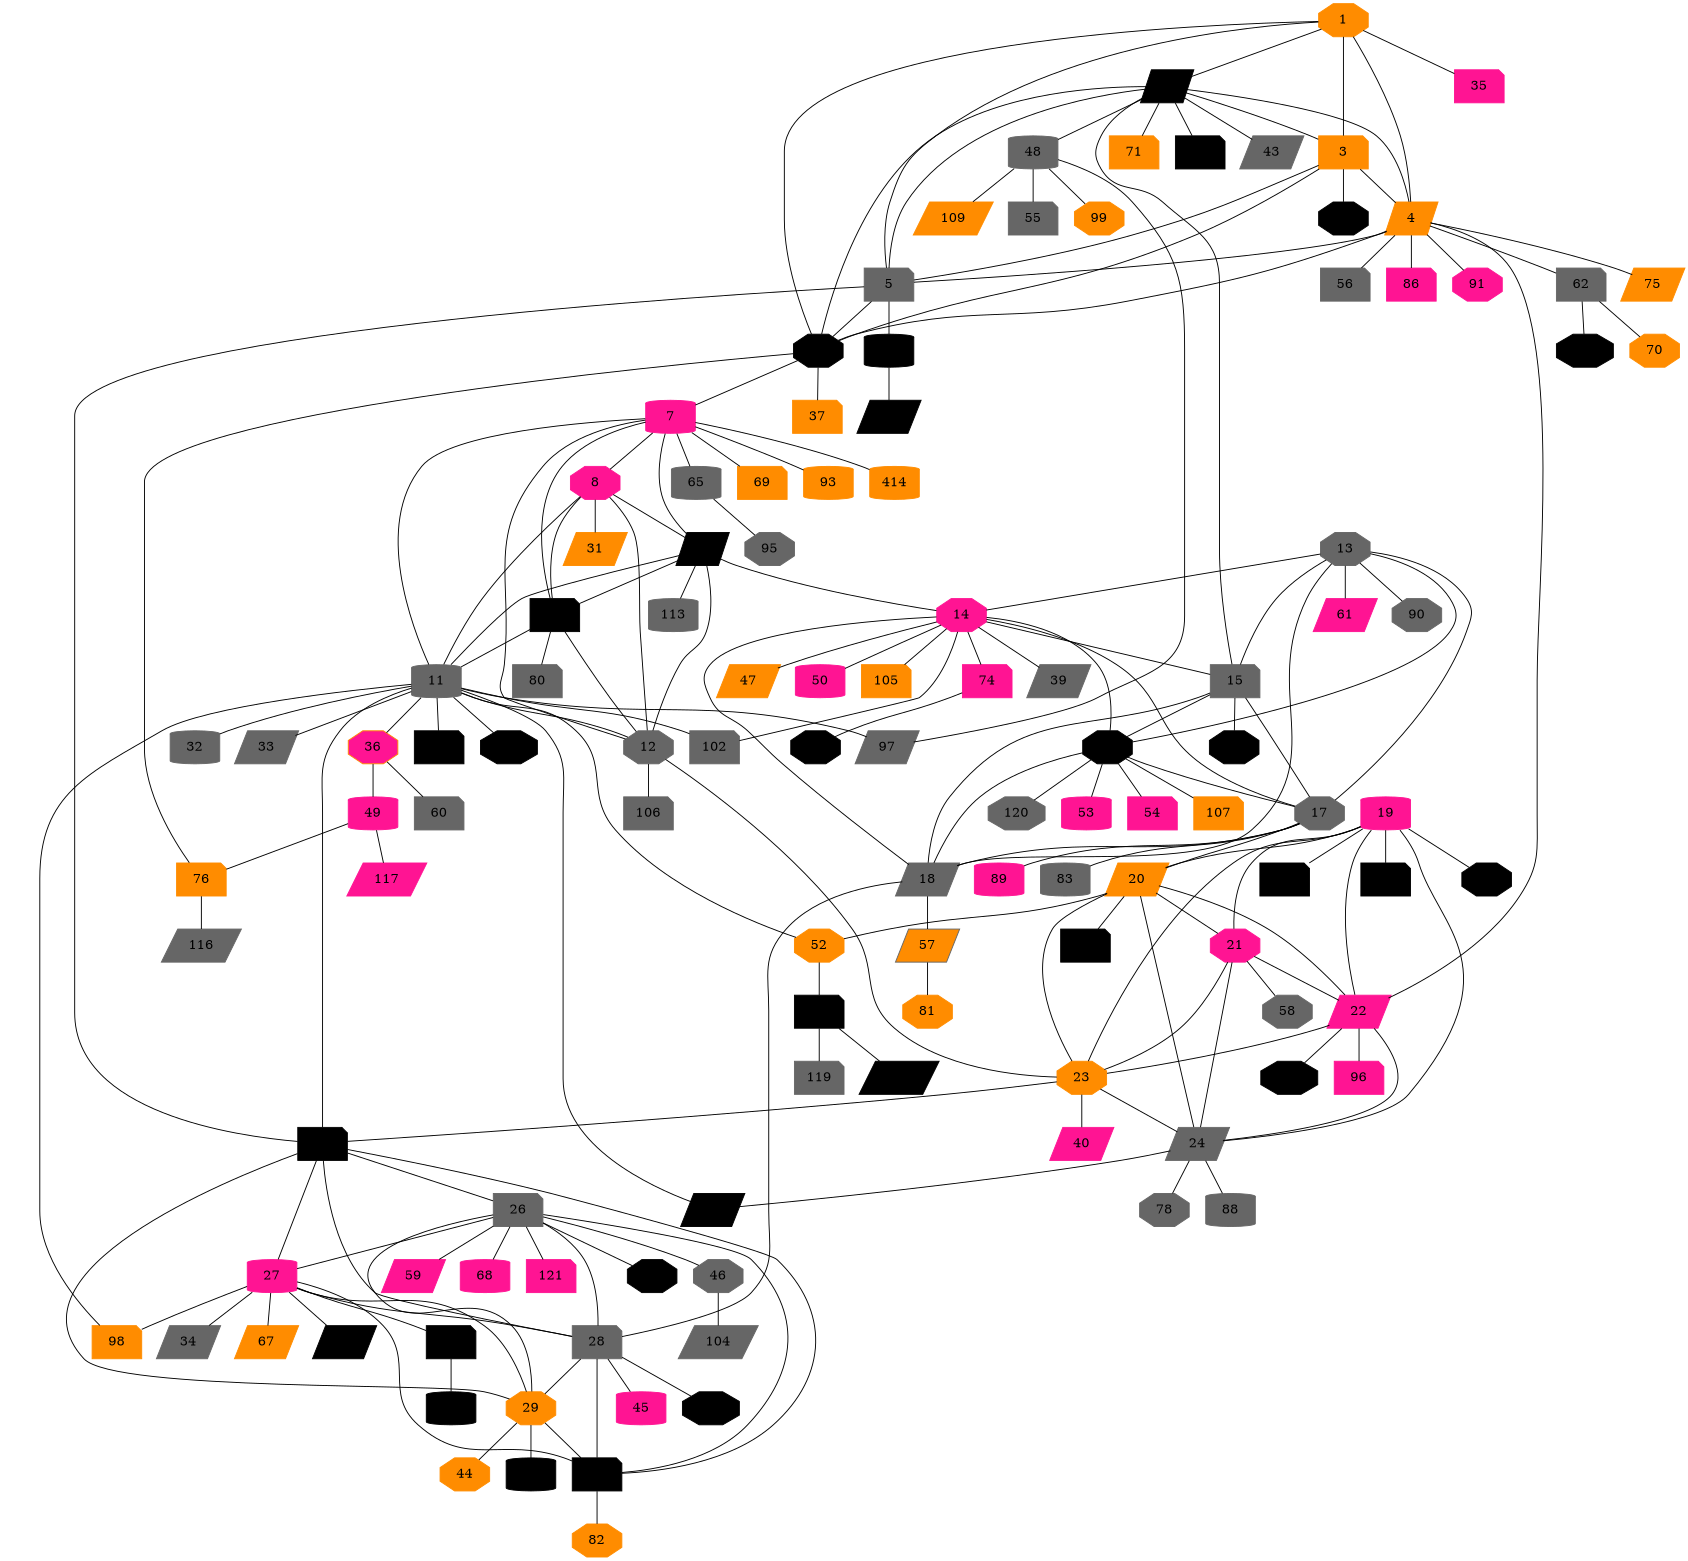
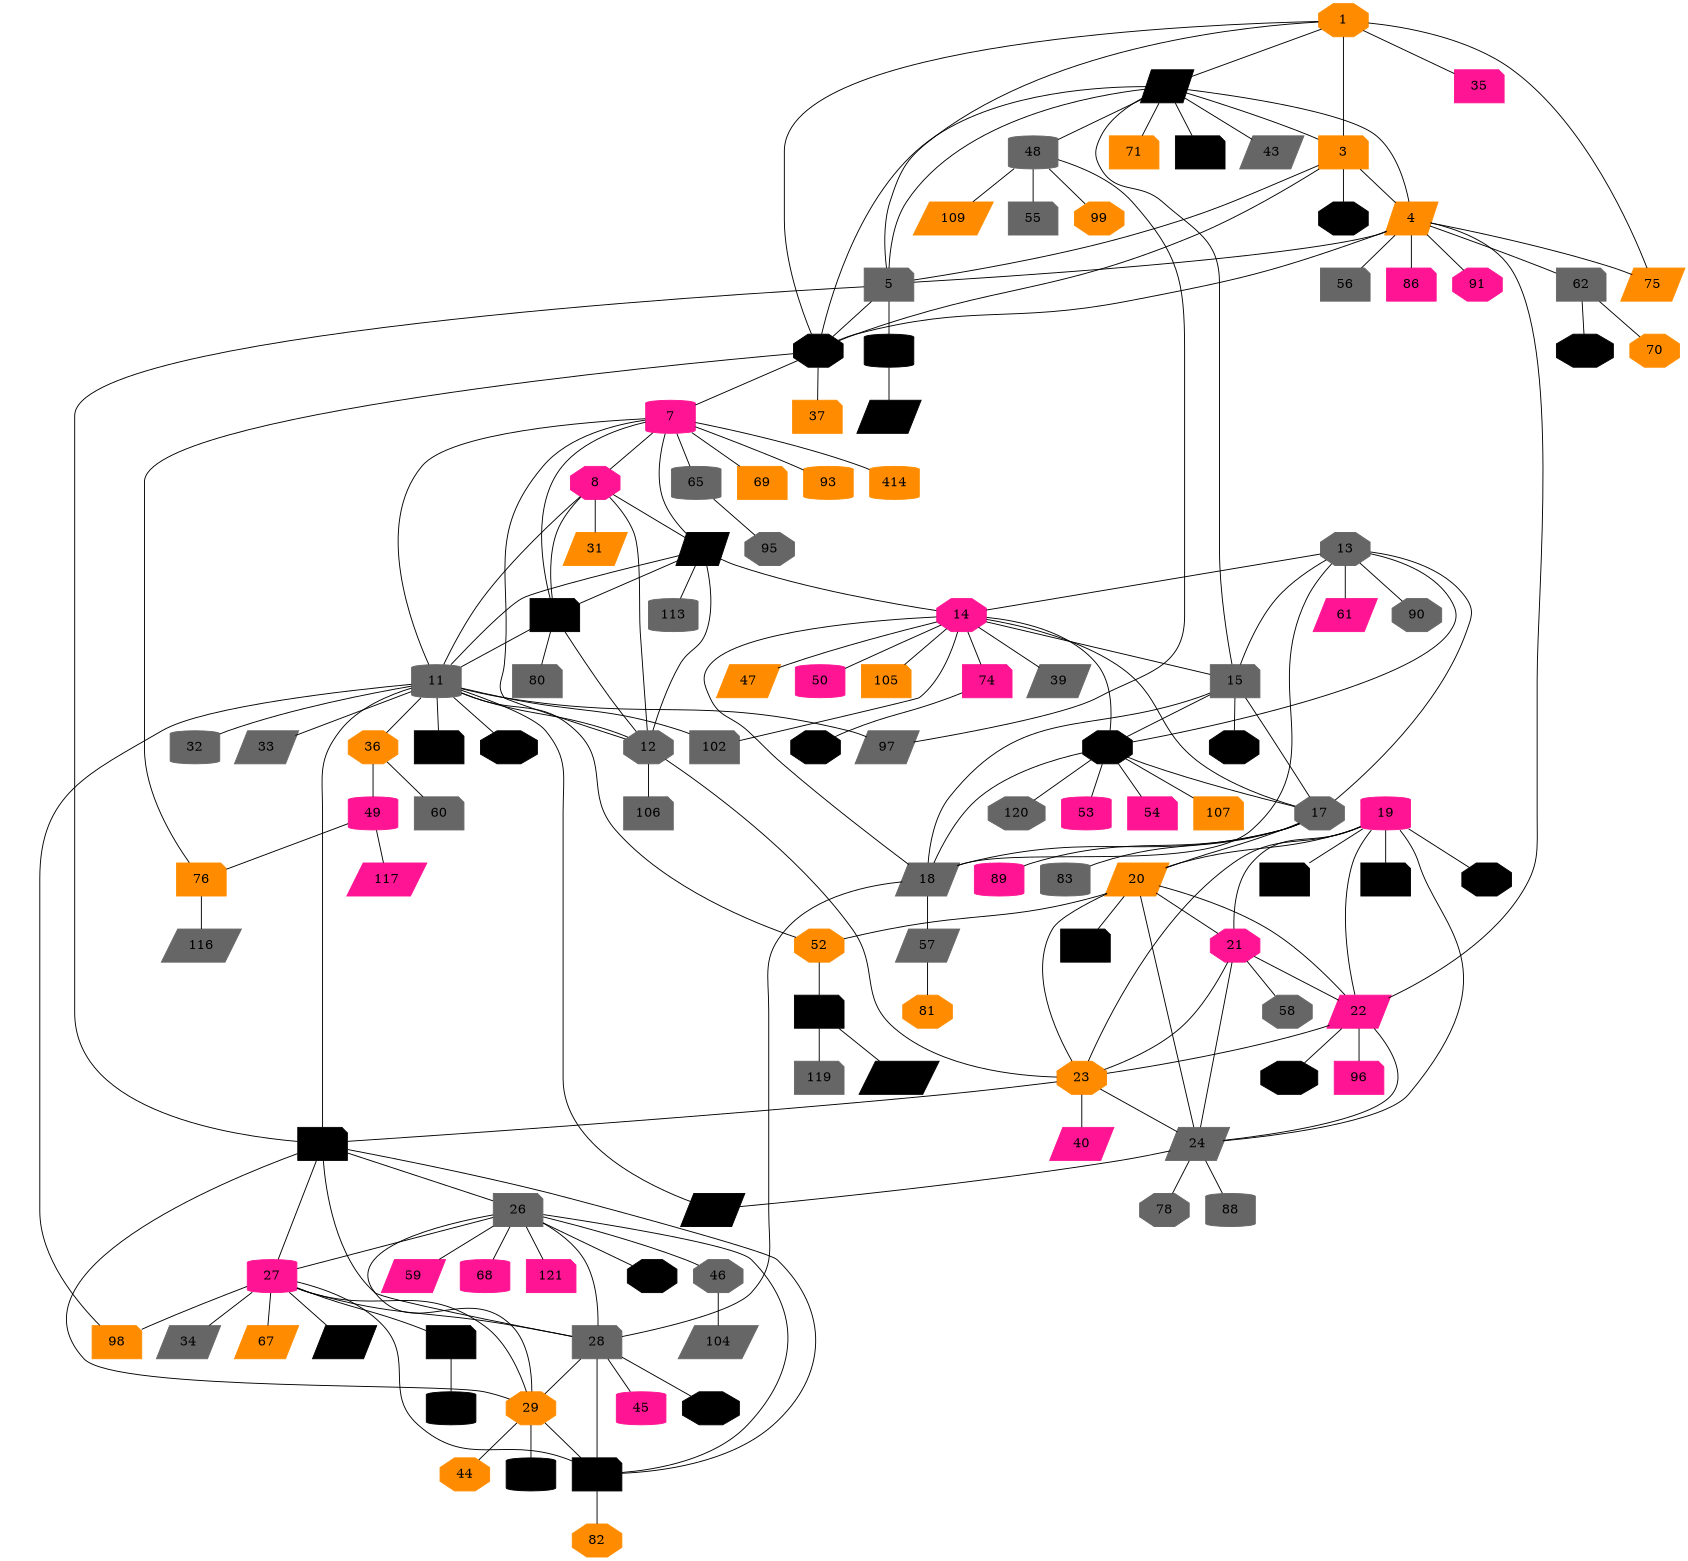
(1393, 116) -> (1546, 100)
(373, 747) -> (373, 747)
(928, 946) -> (928, 946)
